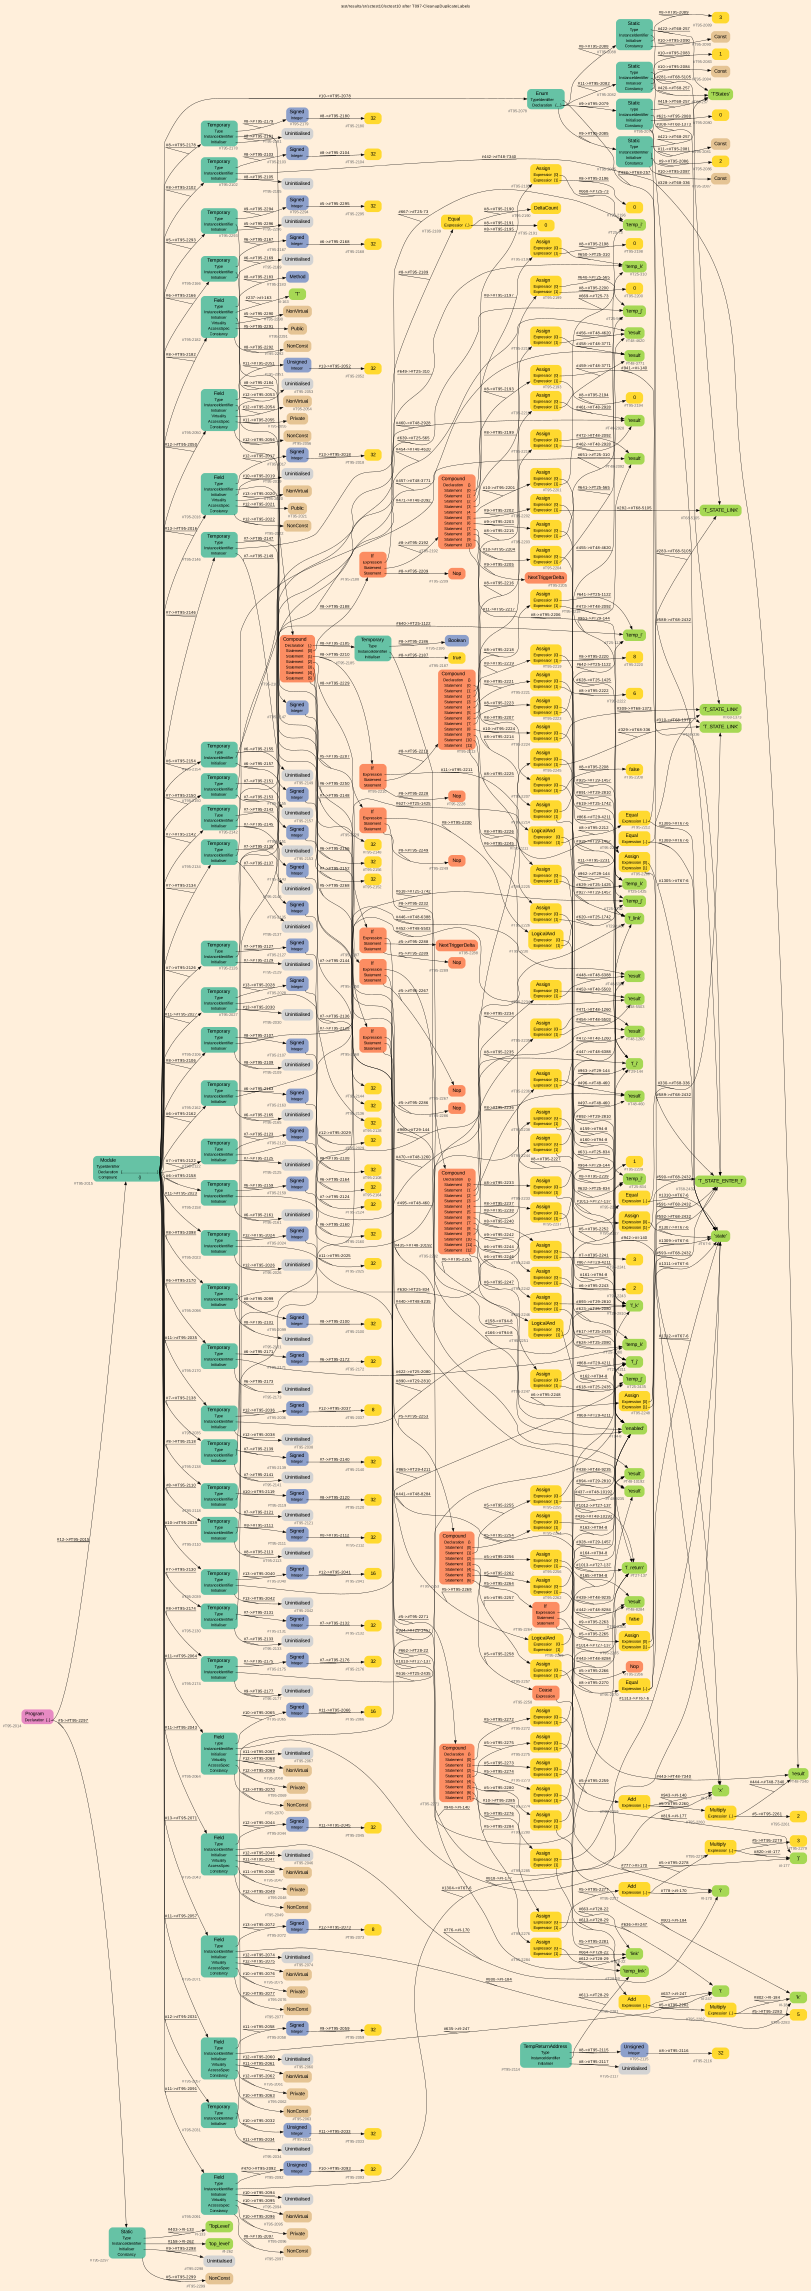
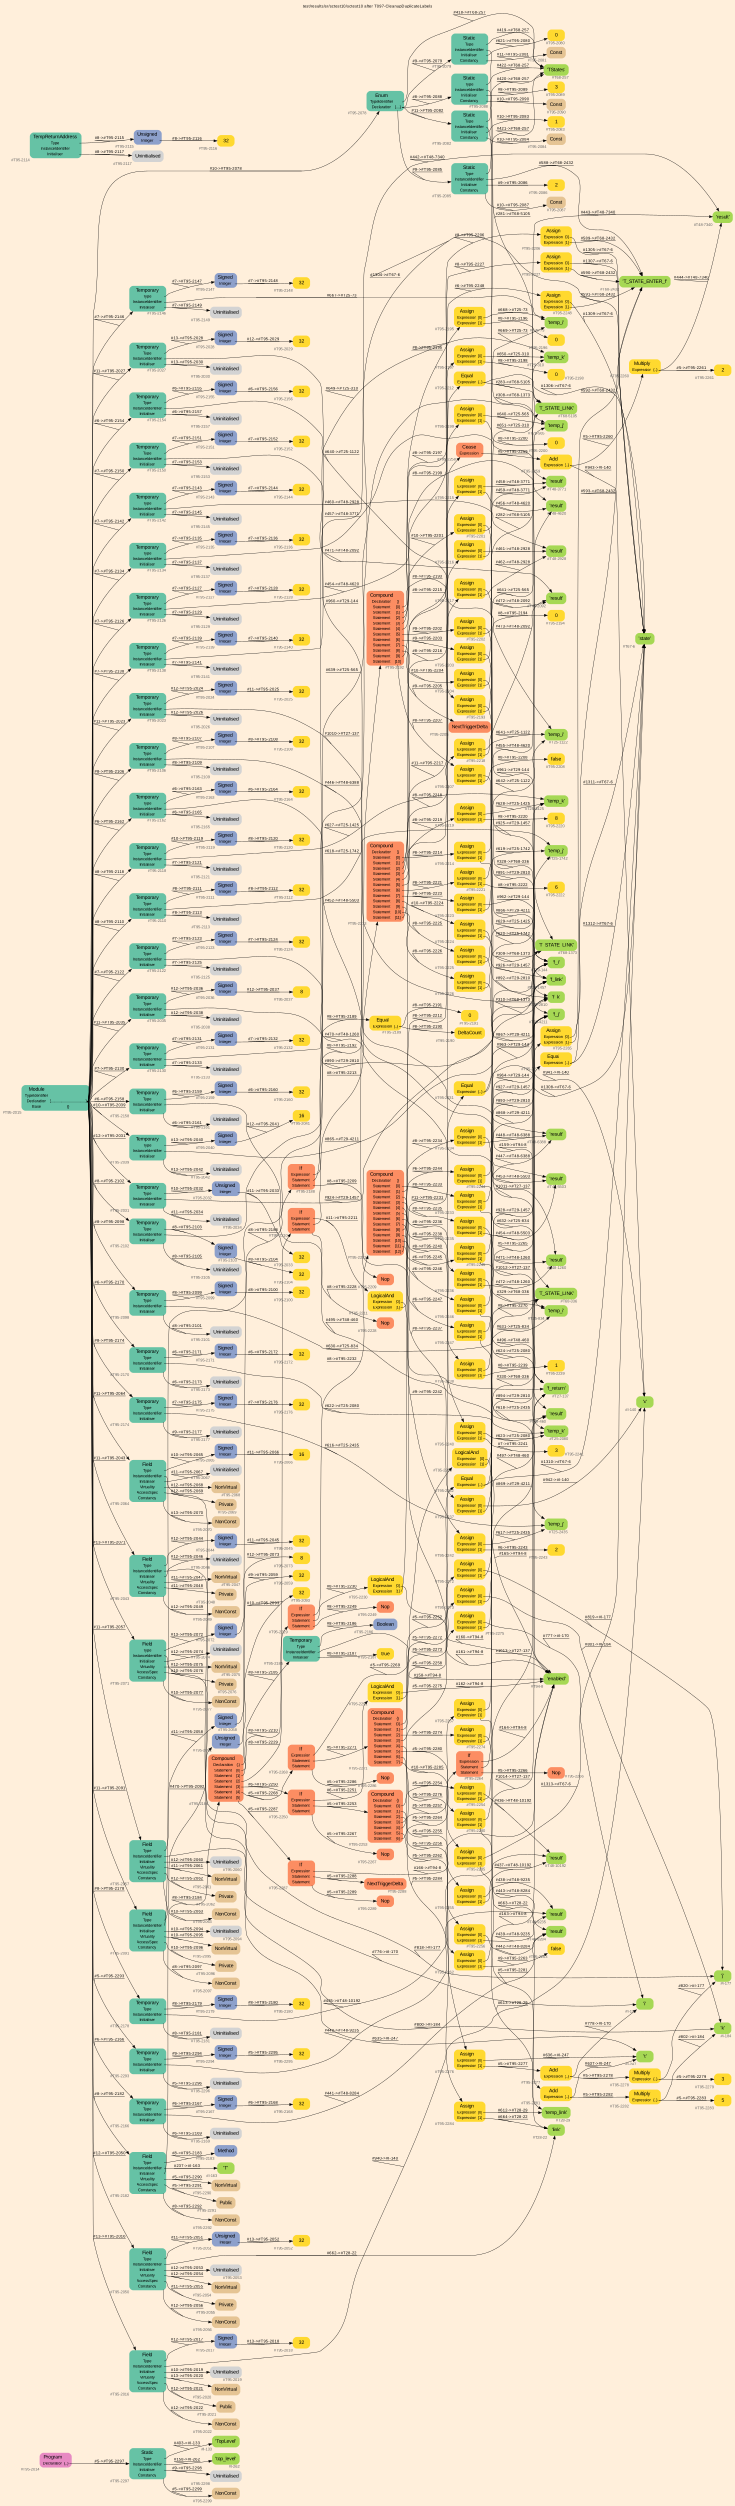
(653, 631) -> (466, 24)
(108, 1177) -> (37, 1107)
(99, 1455) -> none
(597, 2016) -> none
